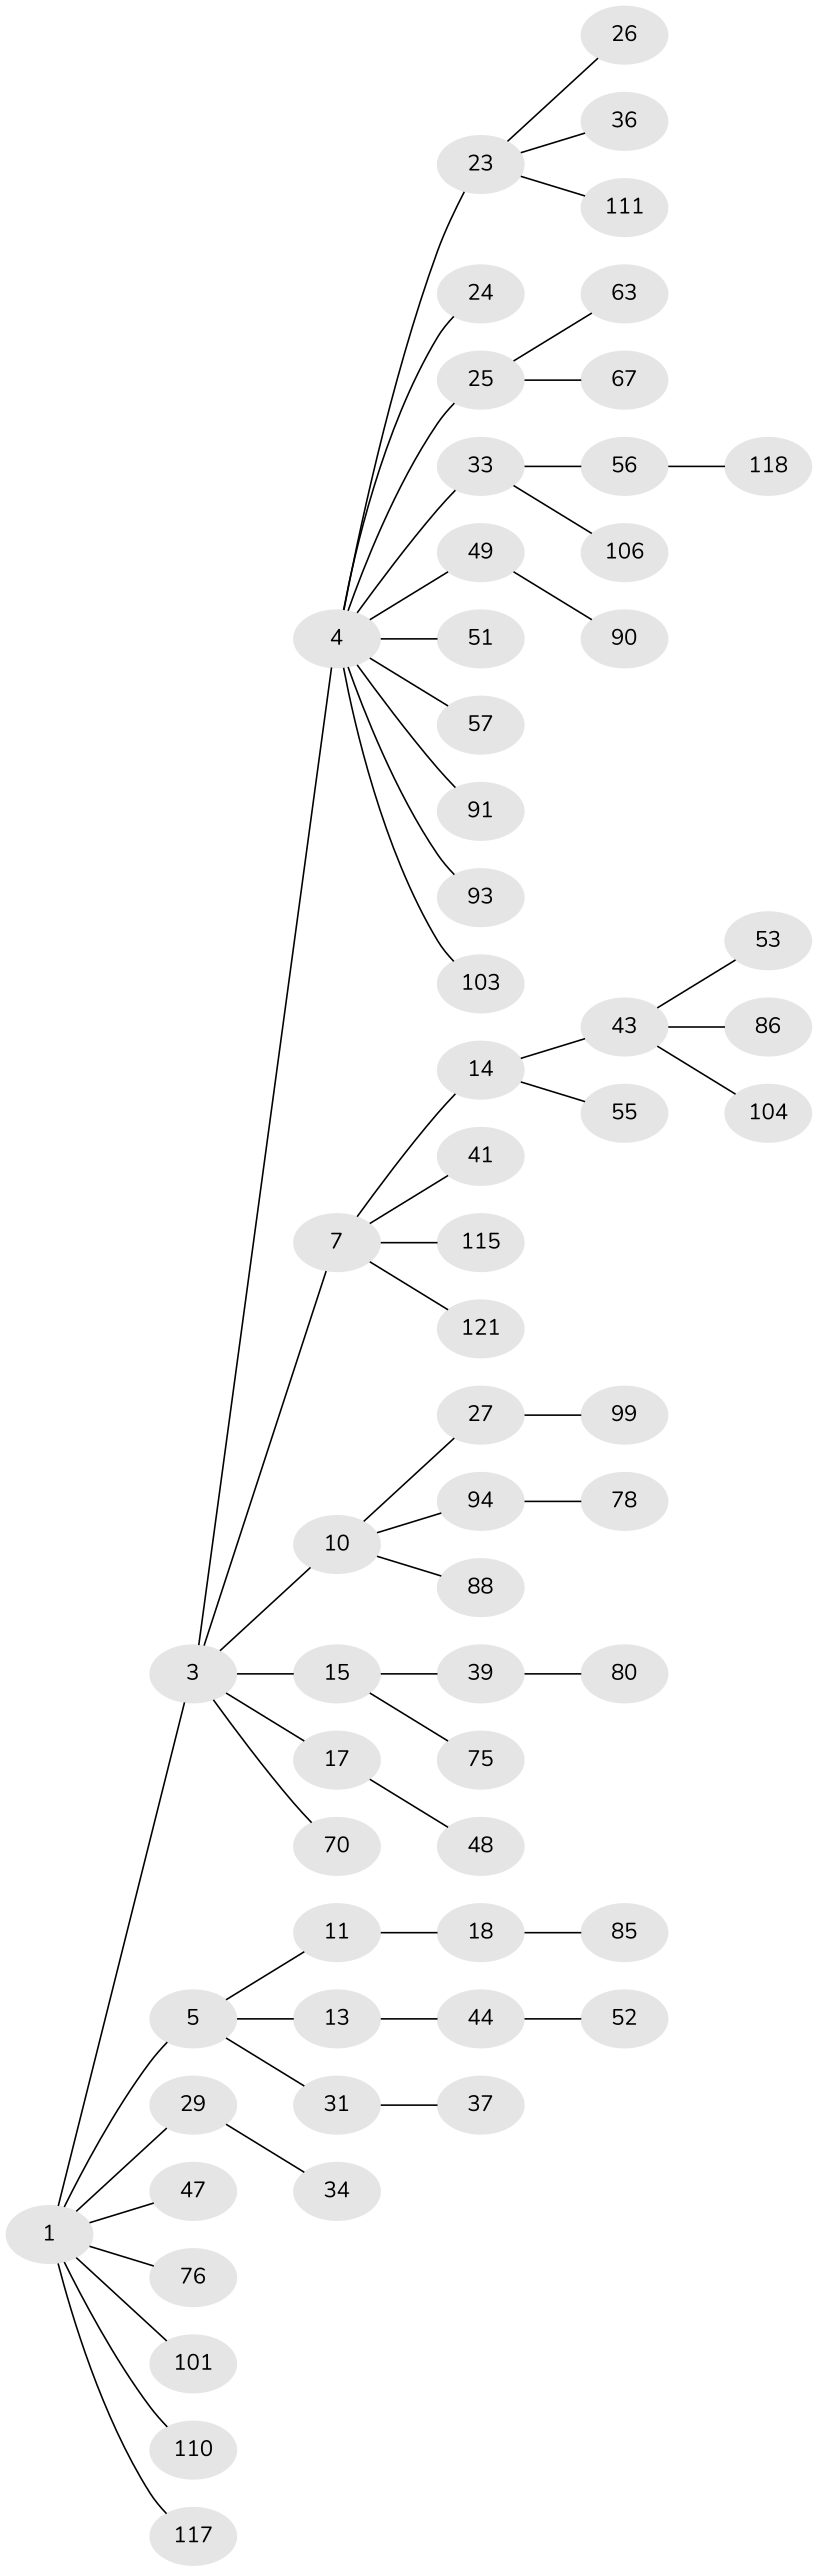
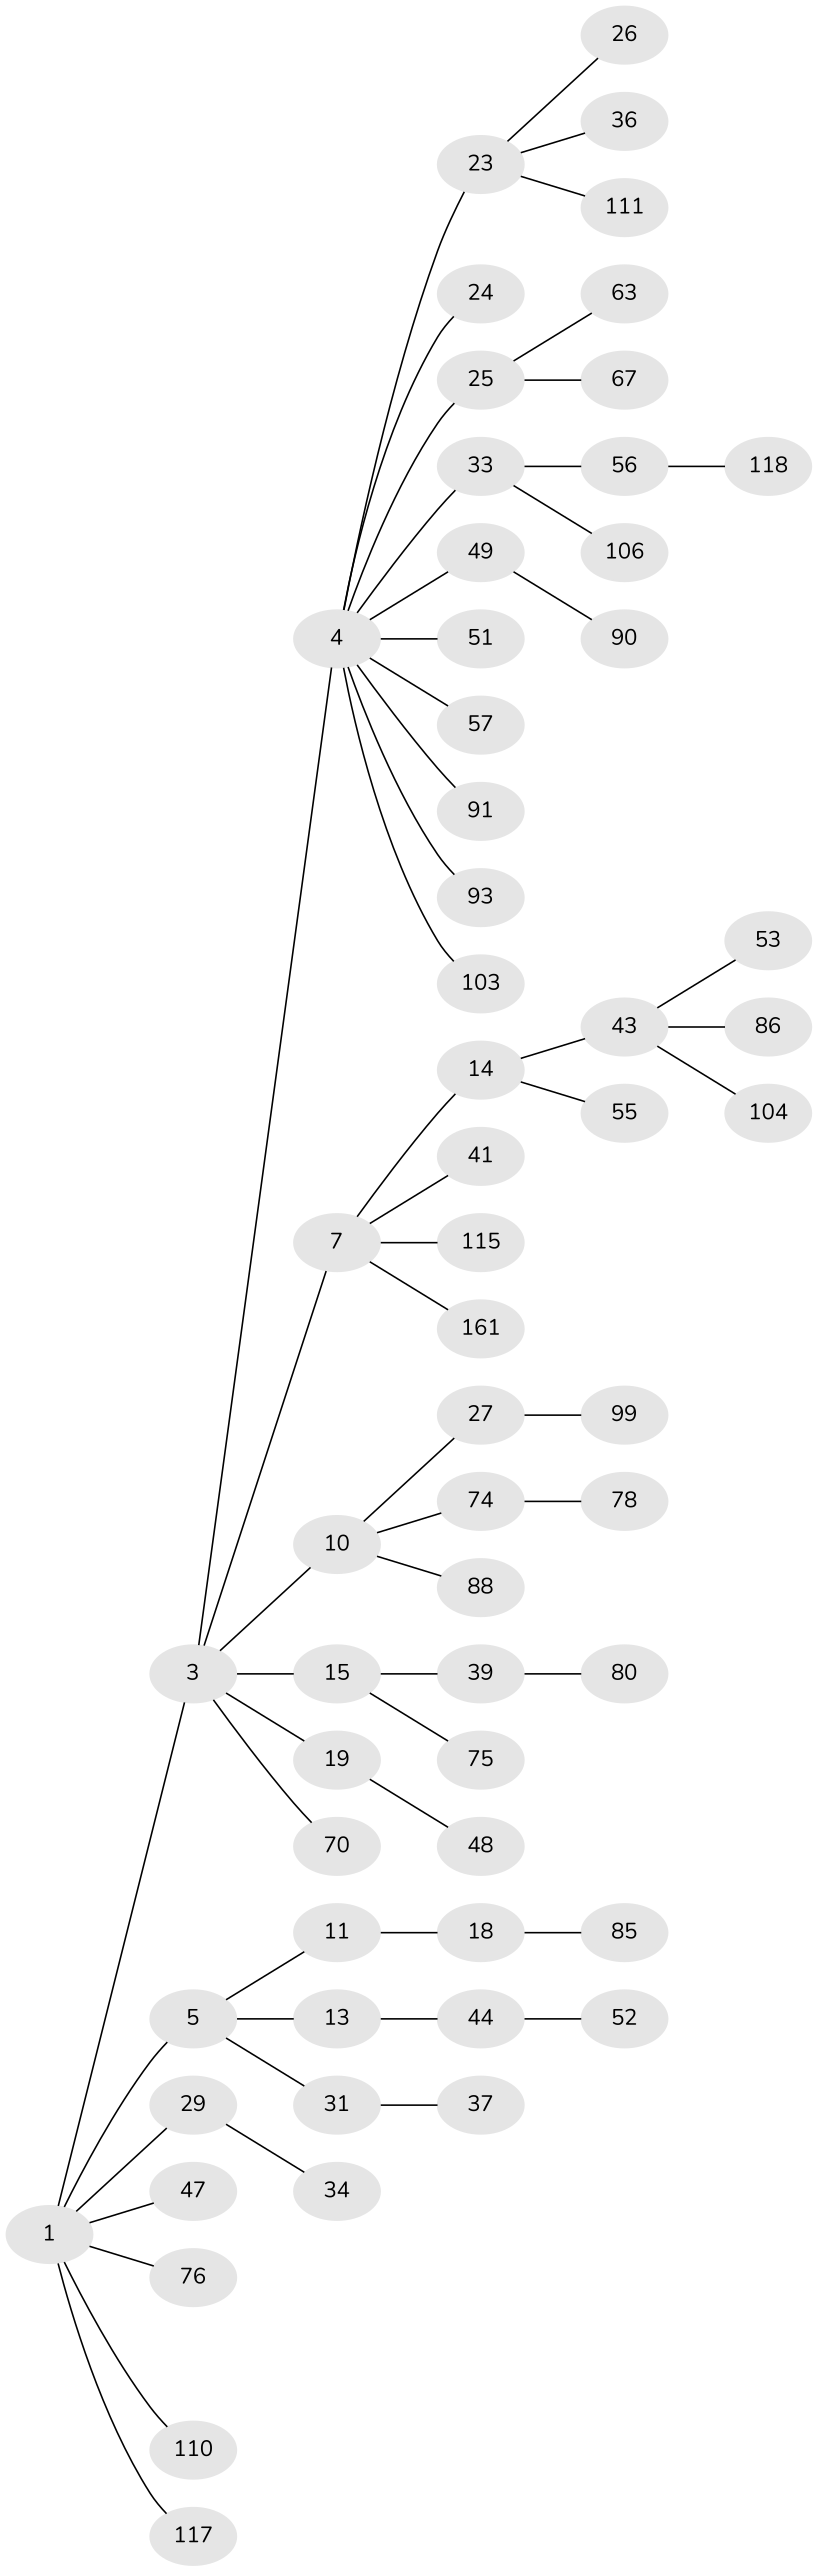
(481, 1329) -> (481, 1329)
(481, 1501) -> (481, 1501)
(337, 1760) -> (337, 1760)
(193, 2364) -> none
